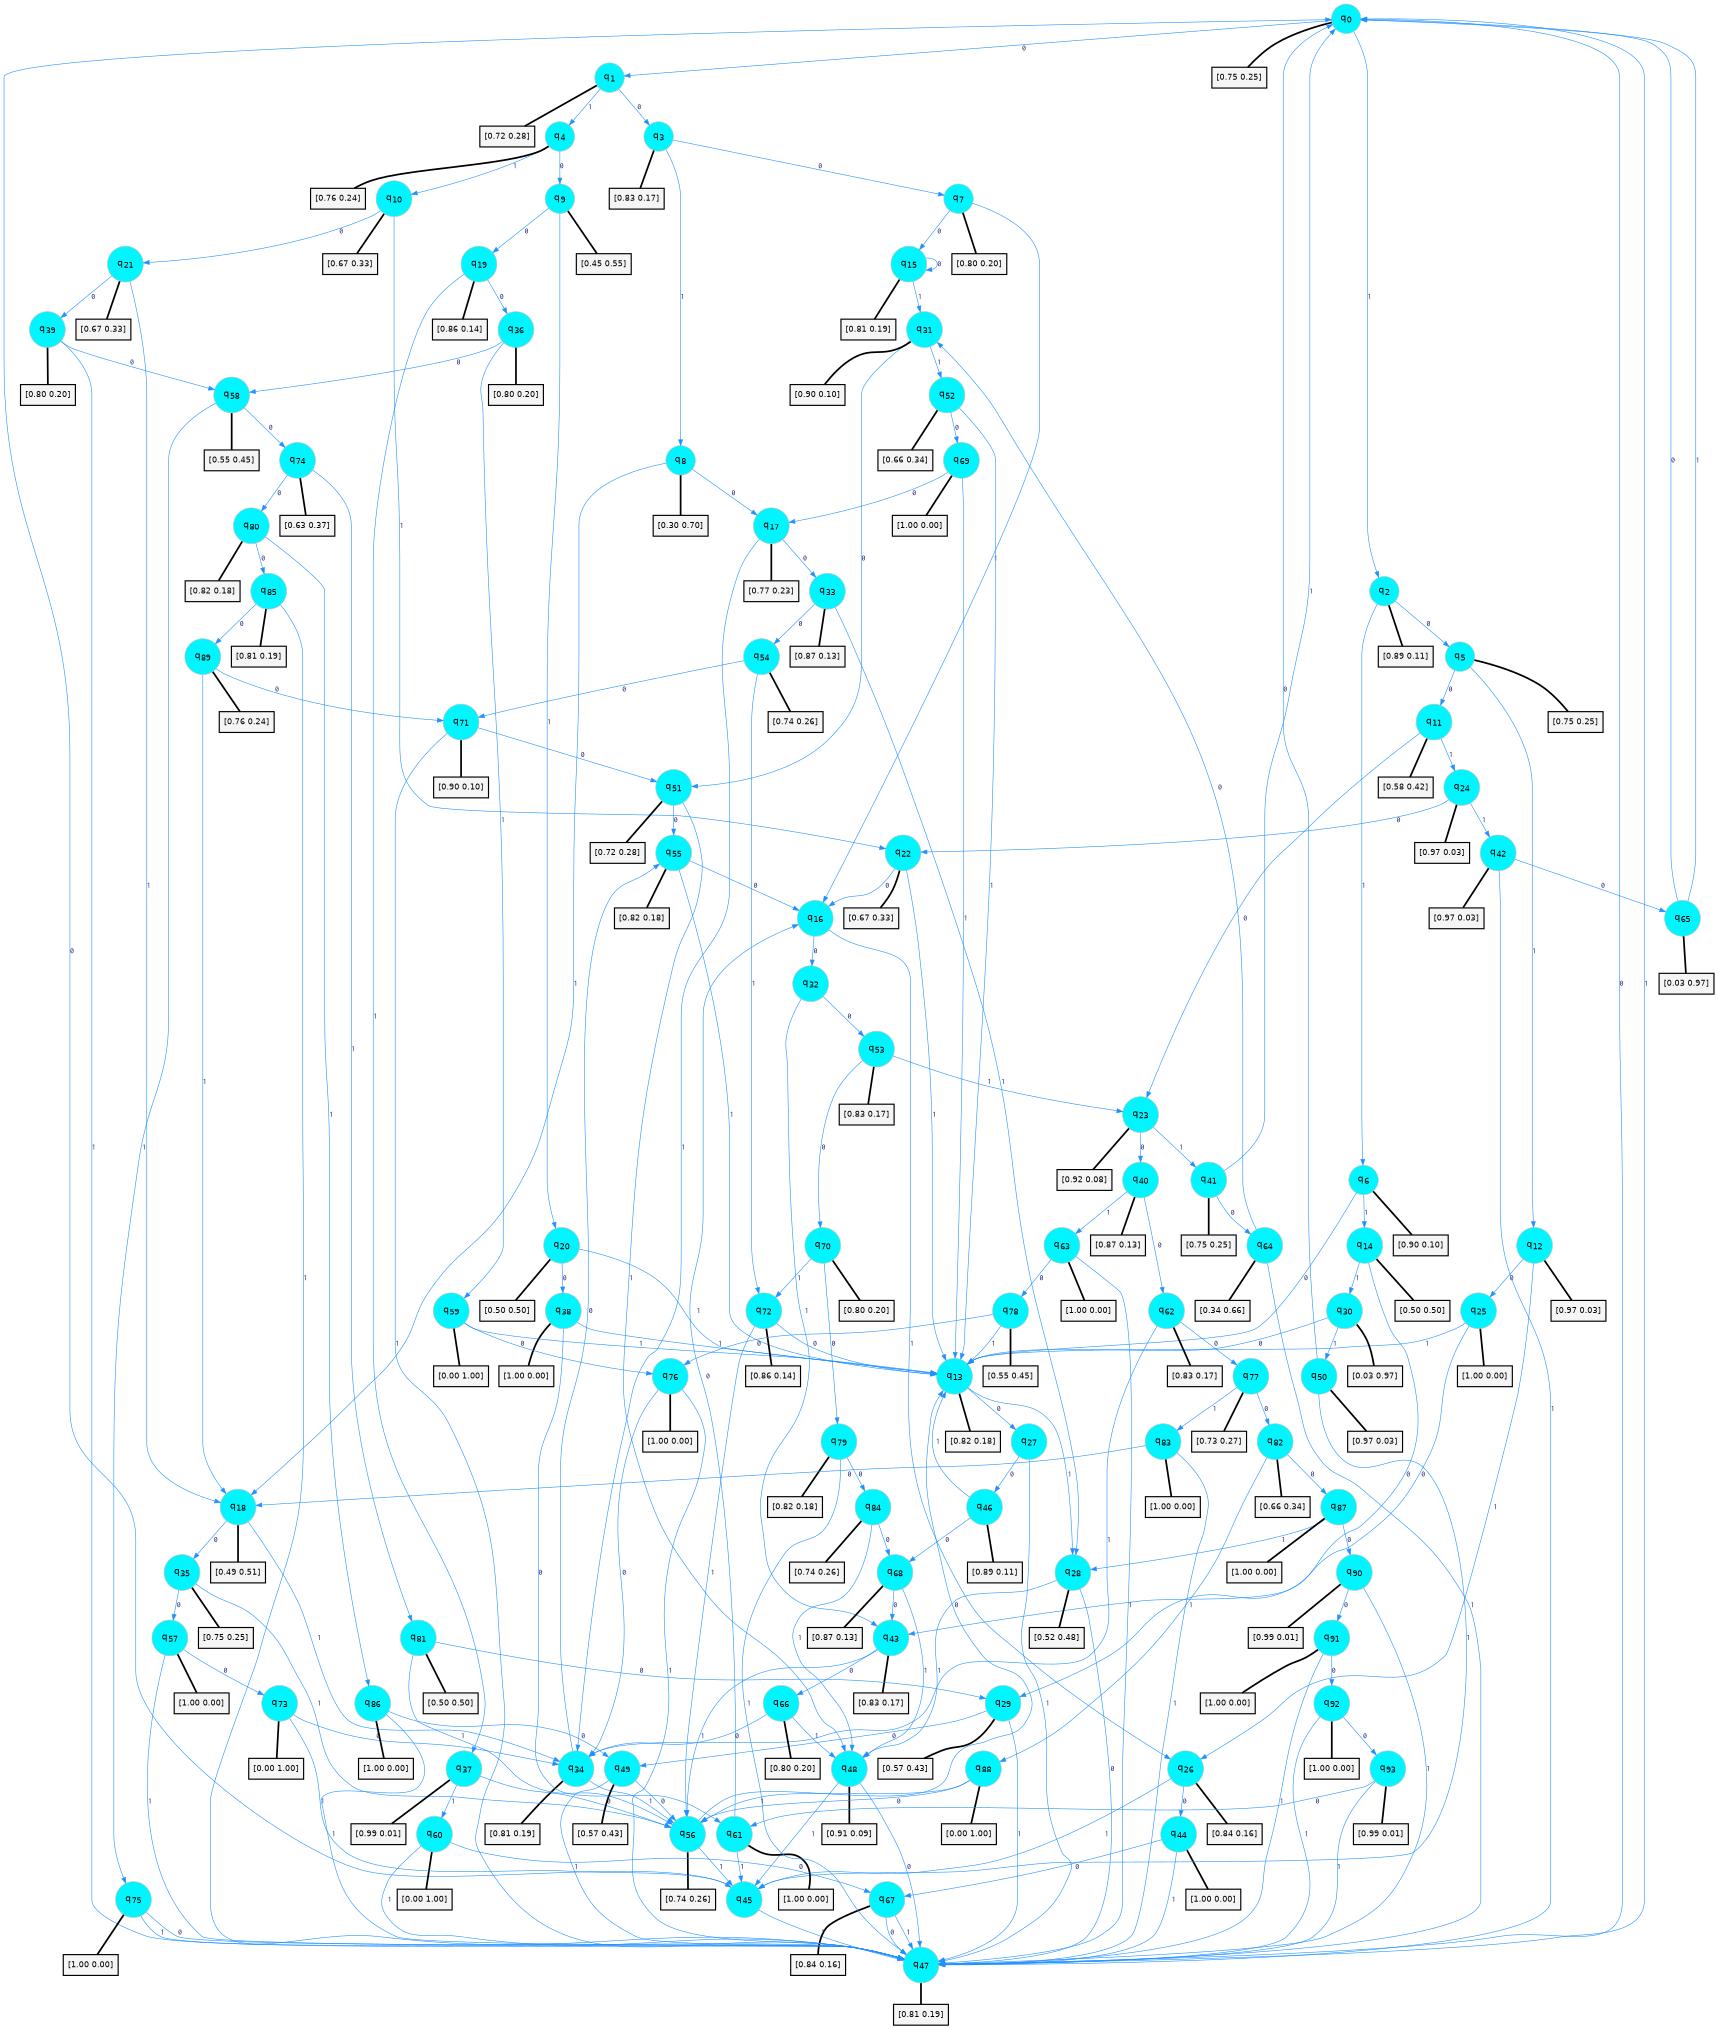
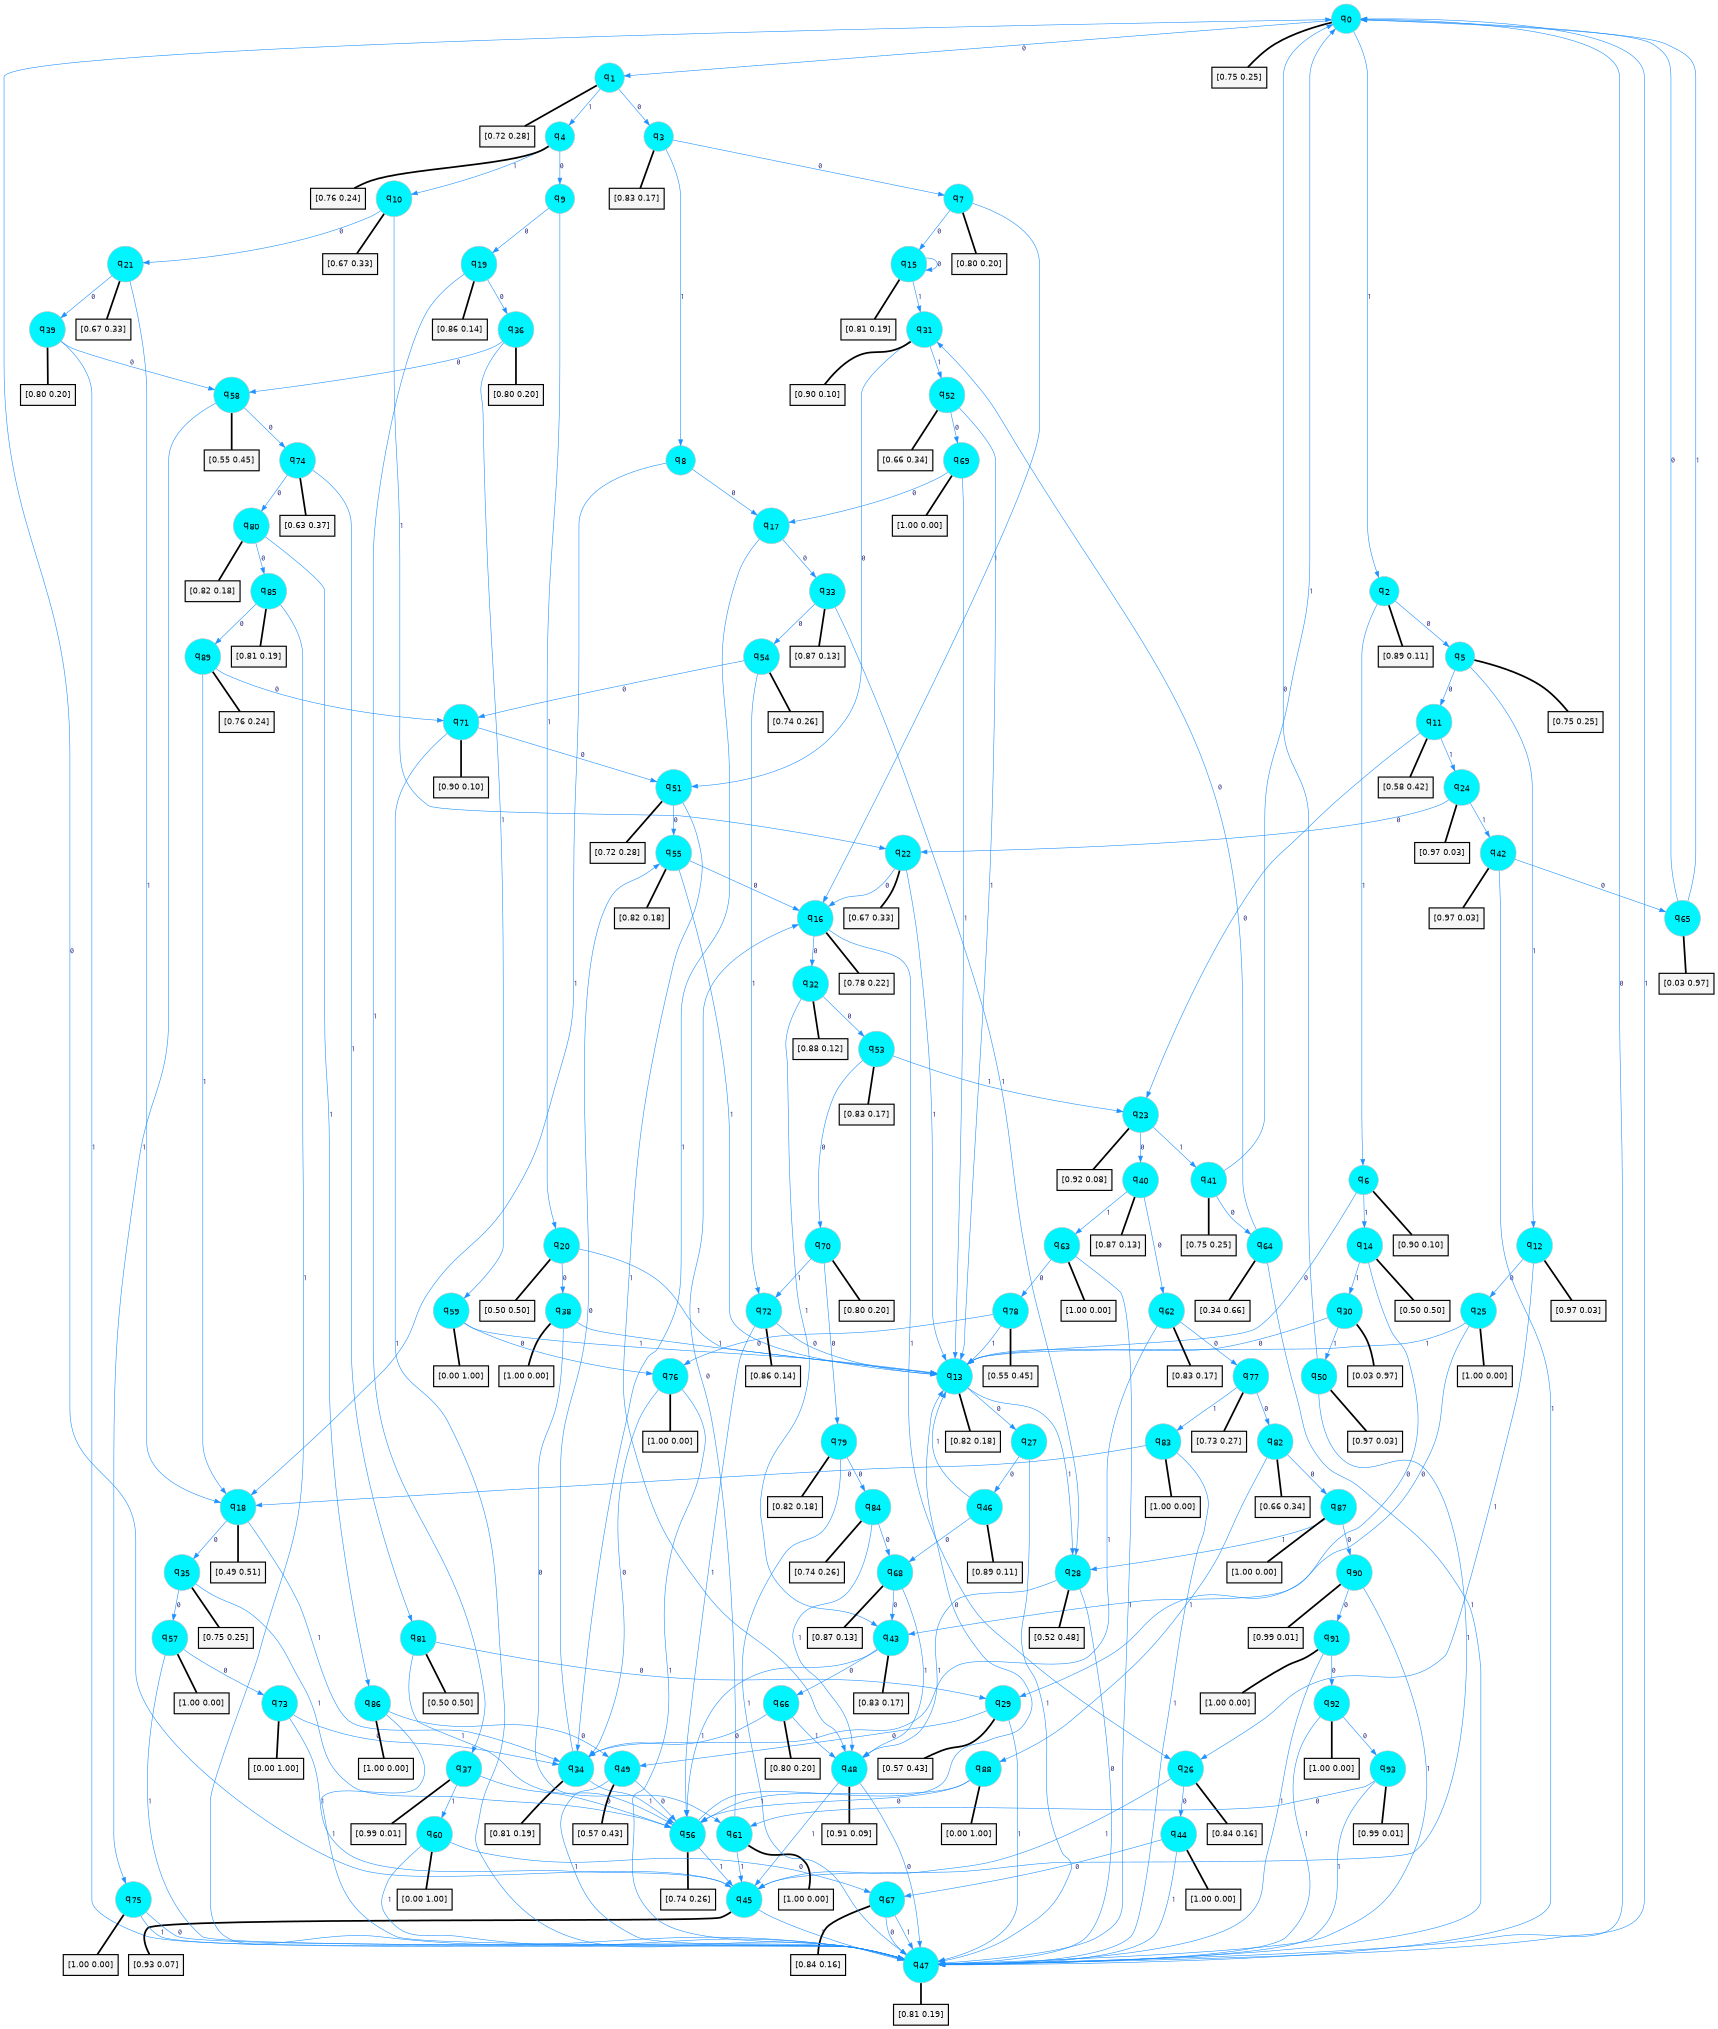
(604, 264) -> none
(681, 526) -> none
(771, 591) -> none
none -> (867, 984)
none -> (820, 1049)
none -> (156, 1965)
